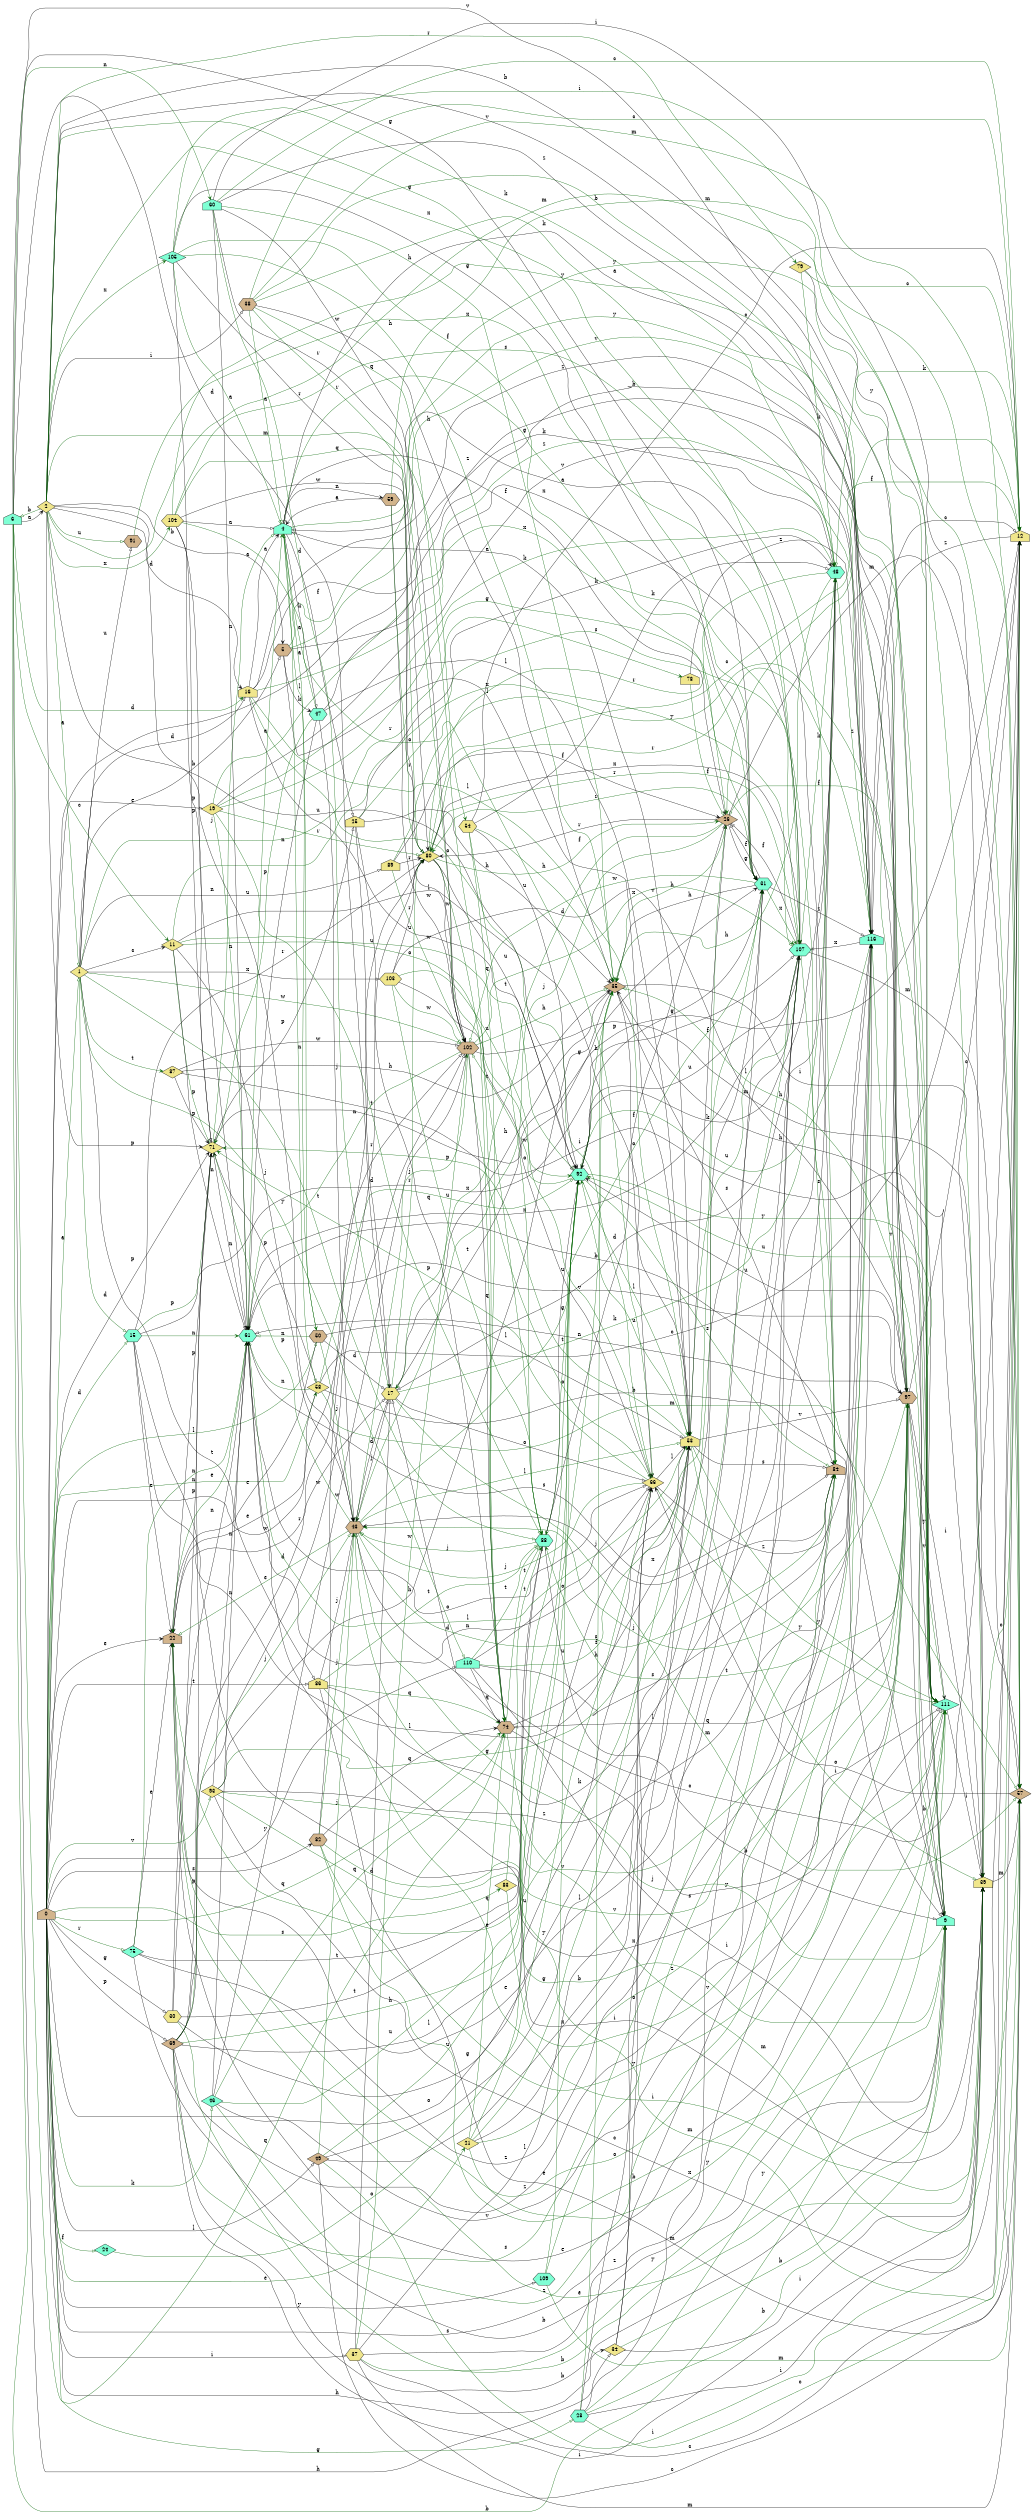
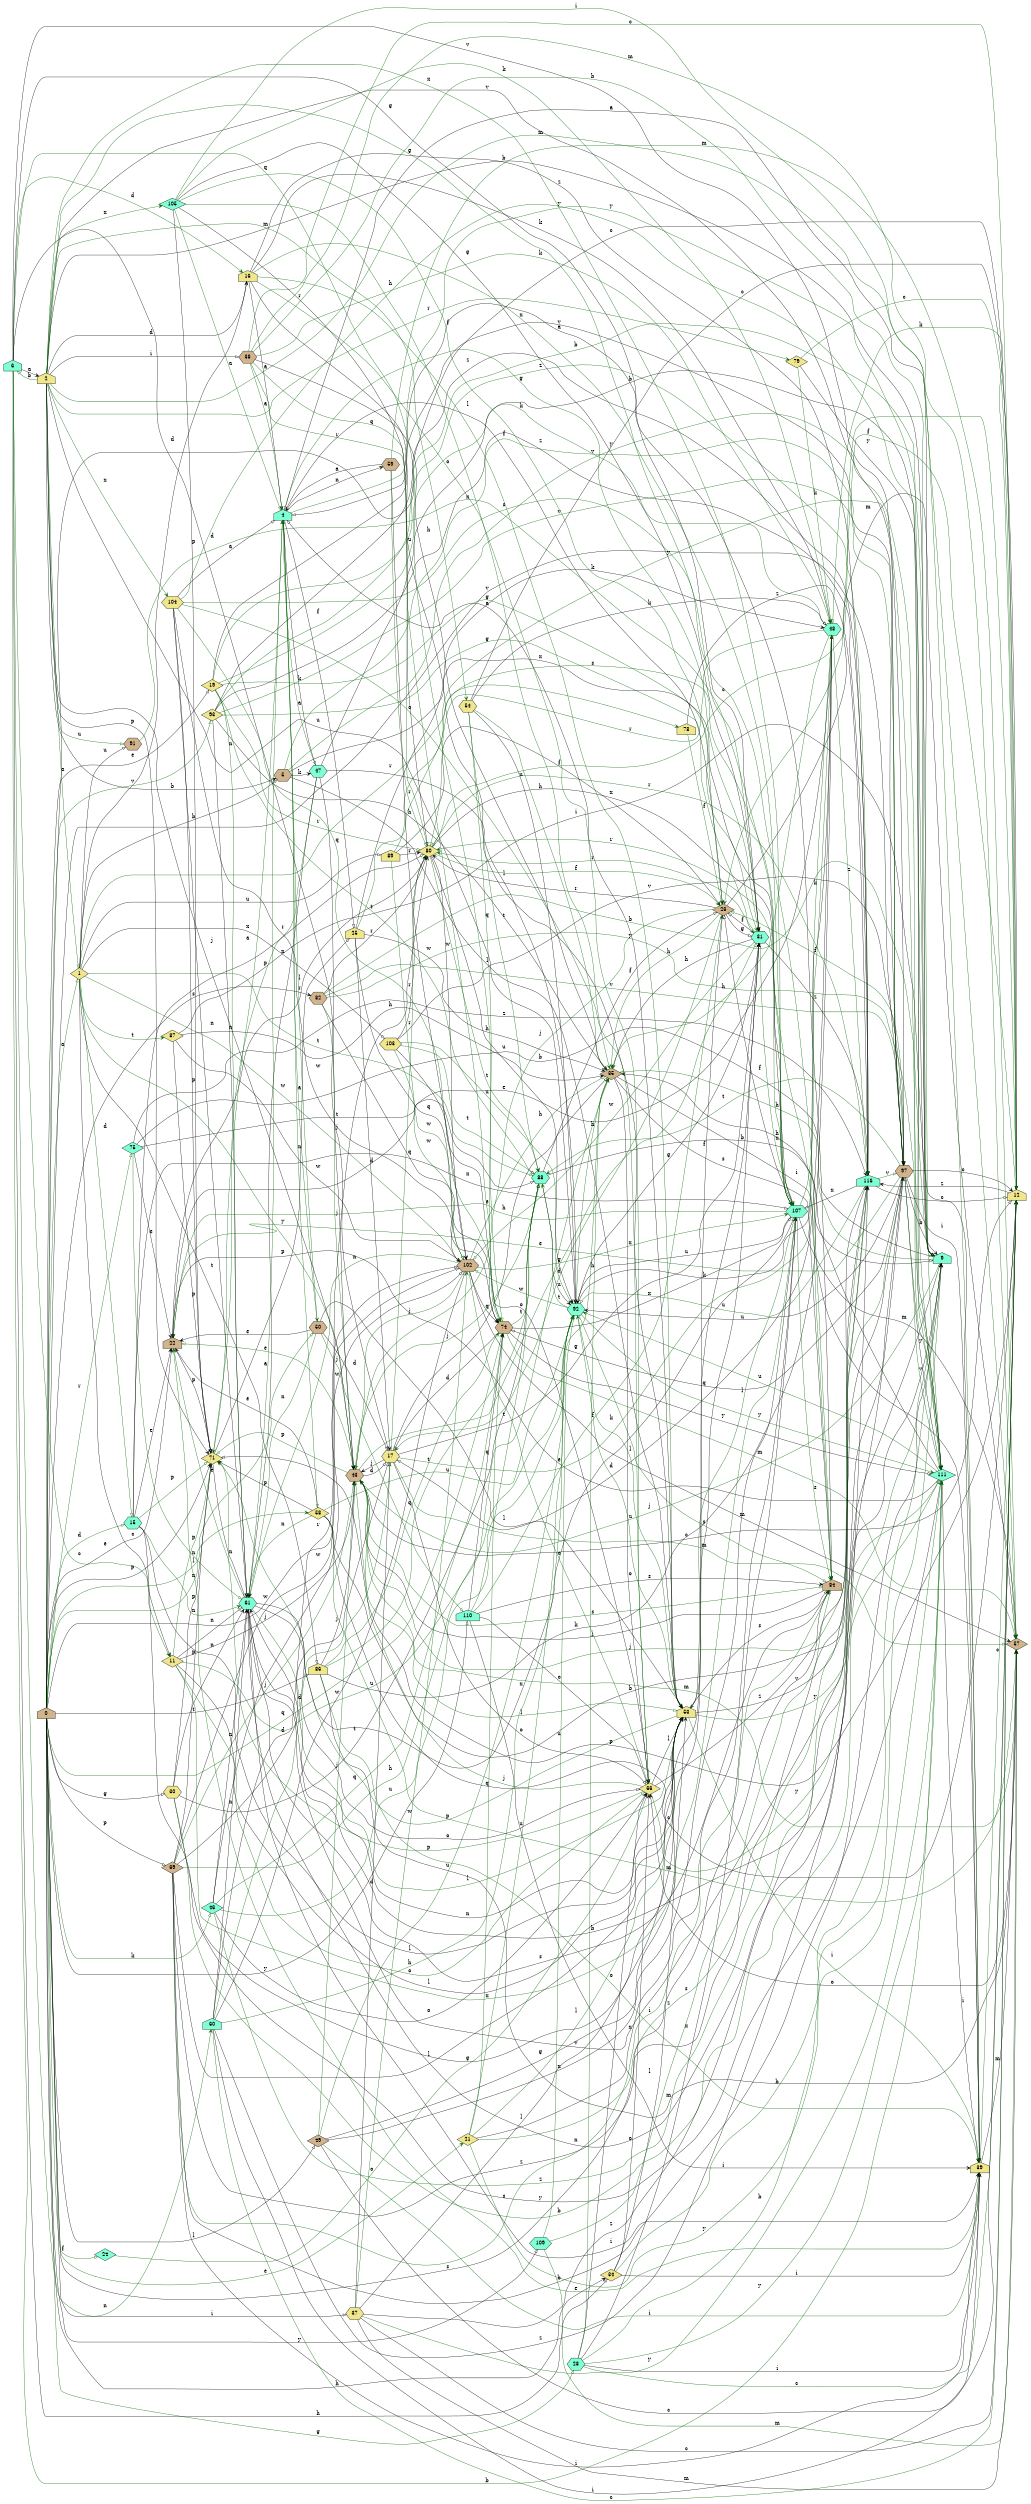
(46, 507) -> (46, 379)
(506, 1885) -> none
